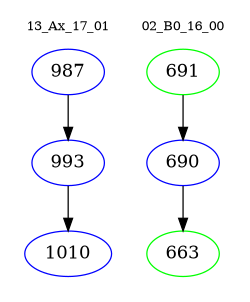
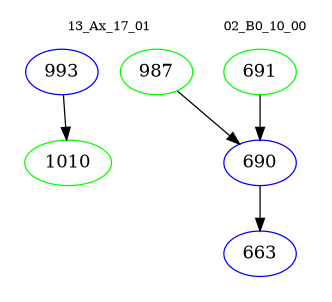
(183, 27) -> (265, 27)
(68, 72) -> (157, 72)
(68, 111) -> (194, 106)
(68, 254) -> (68, 163)
(183, 254) -> (260, 254)
